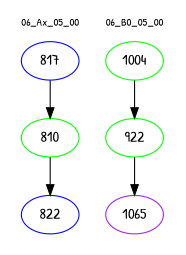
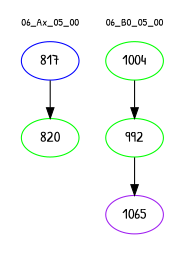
(50, 138) -> (50, 138)
(135, 138) -> (135, 138)
(50, 215) -> none
